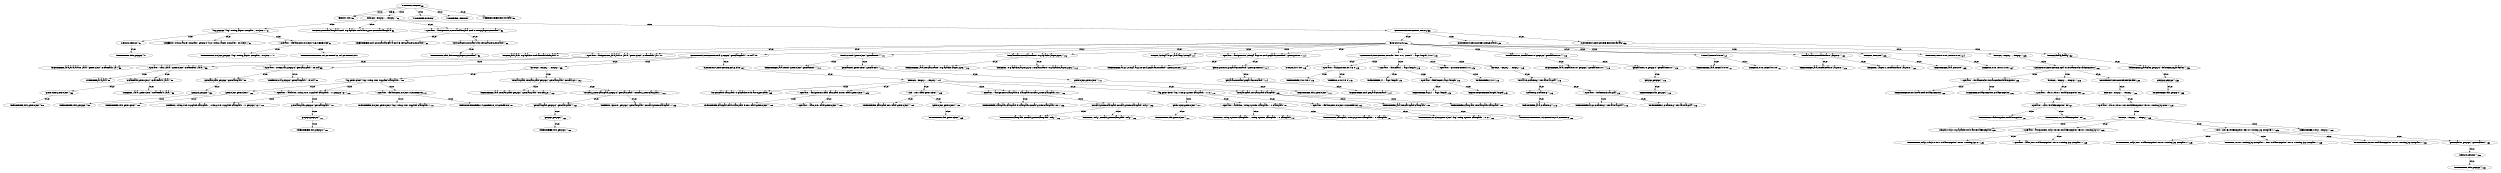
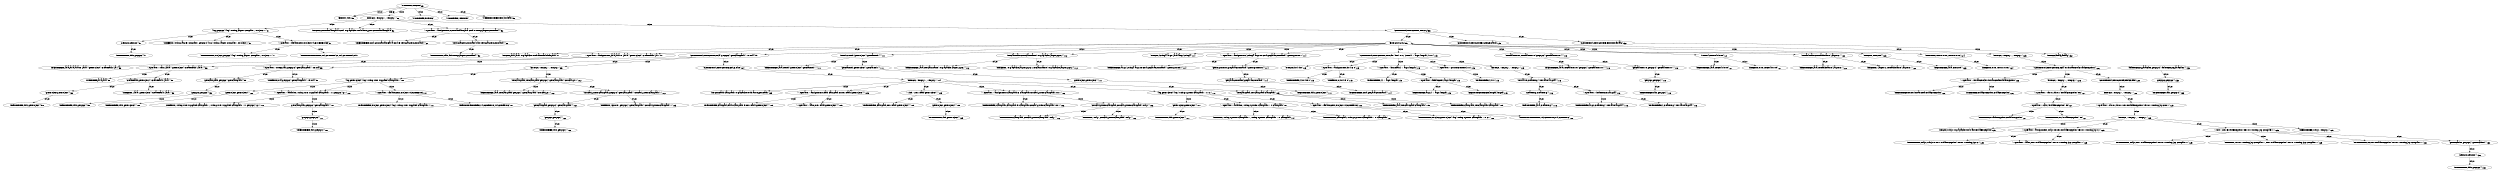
(1461, 49) -> (1478, 48)
(2106, 61) -> none
